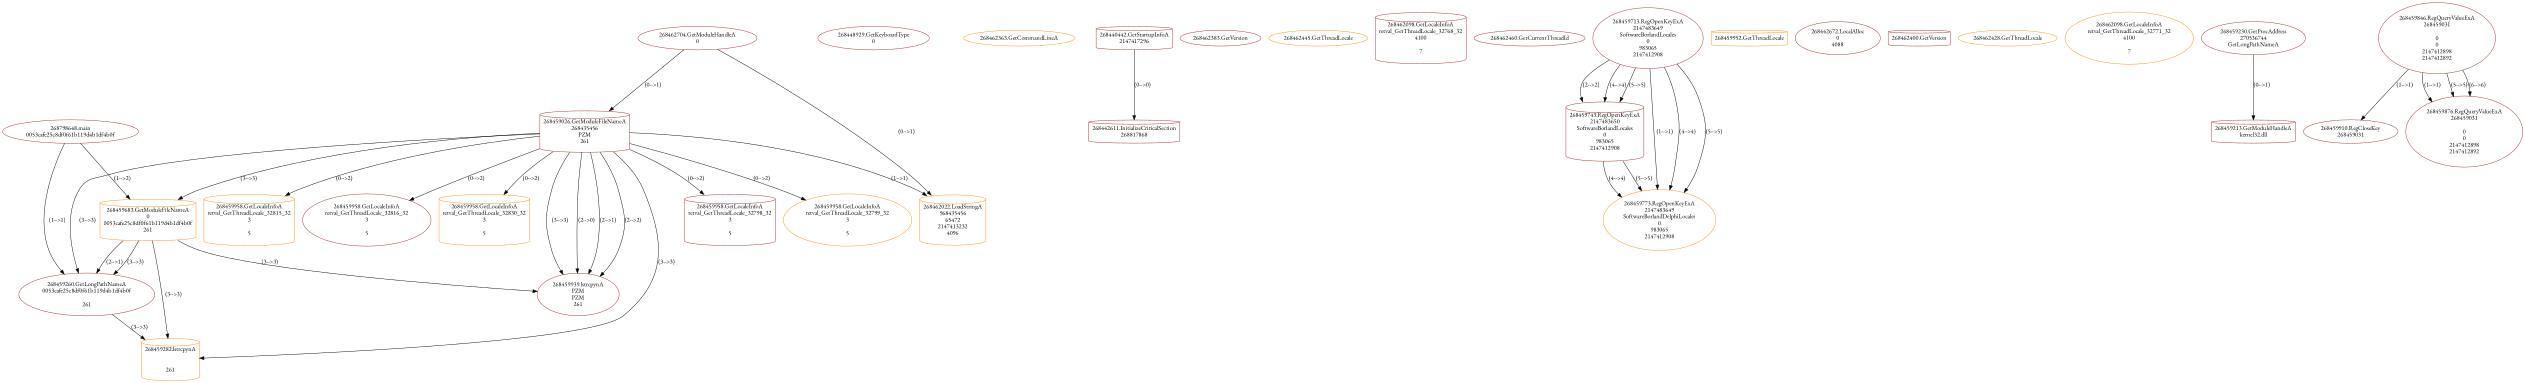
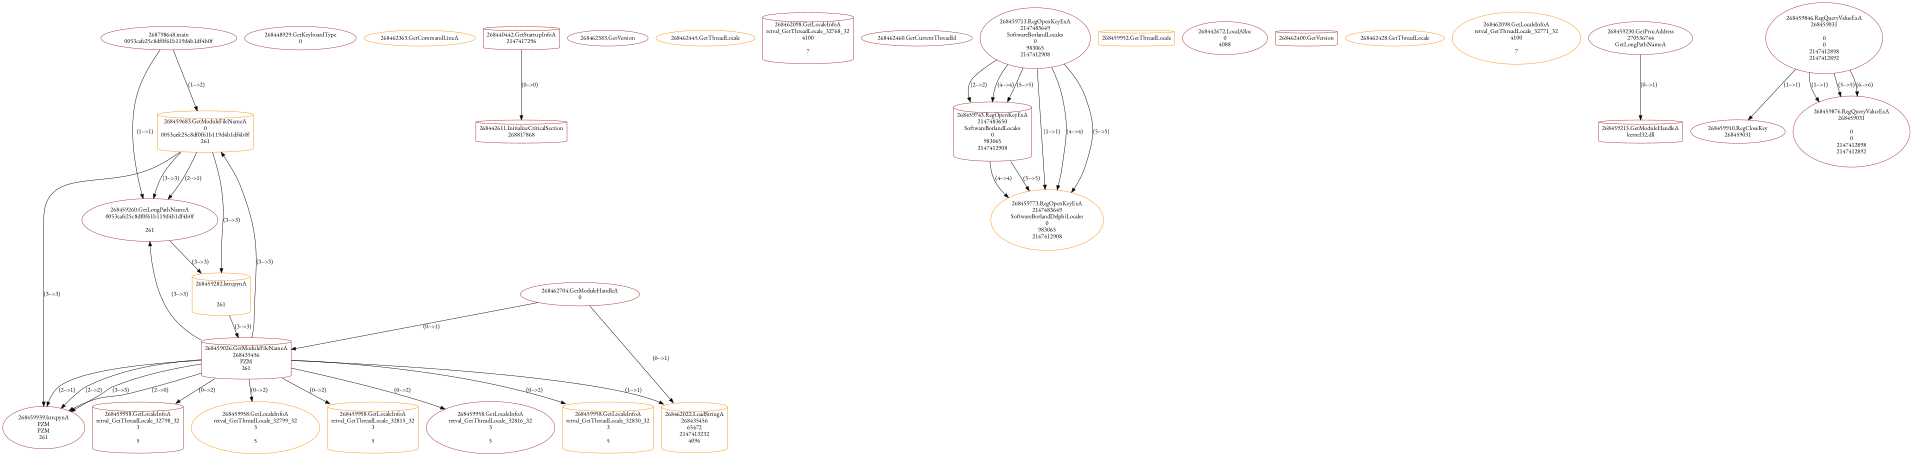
(953, 220) -> (694, 428)
(509, 339) -> (233, 325)
